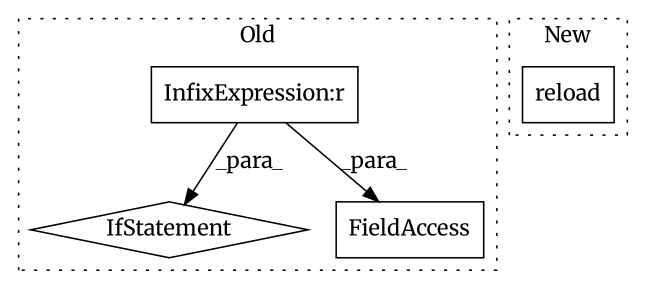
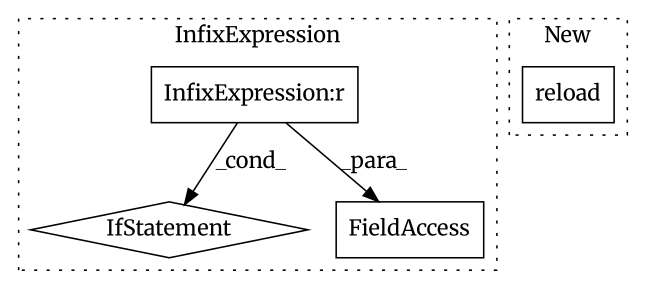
(258, 36) -> (258, 36)
(249, 162) -> (252, 162)
